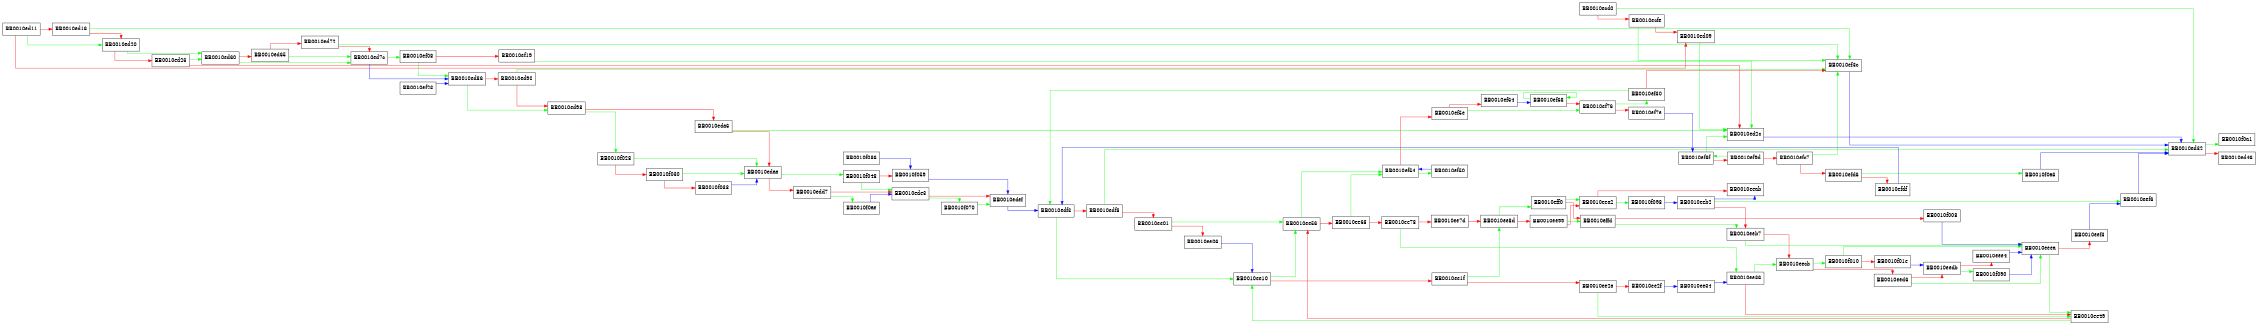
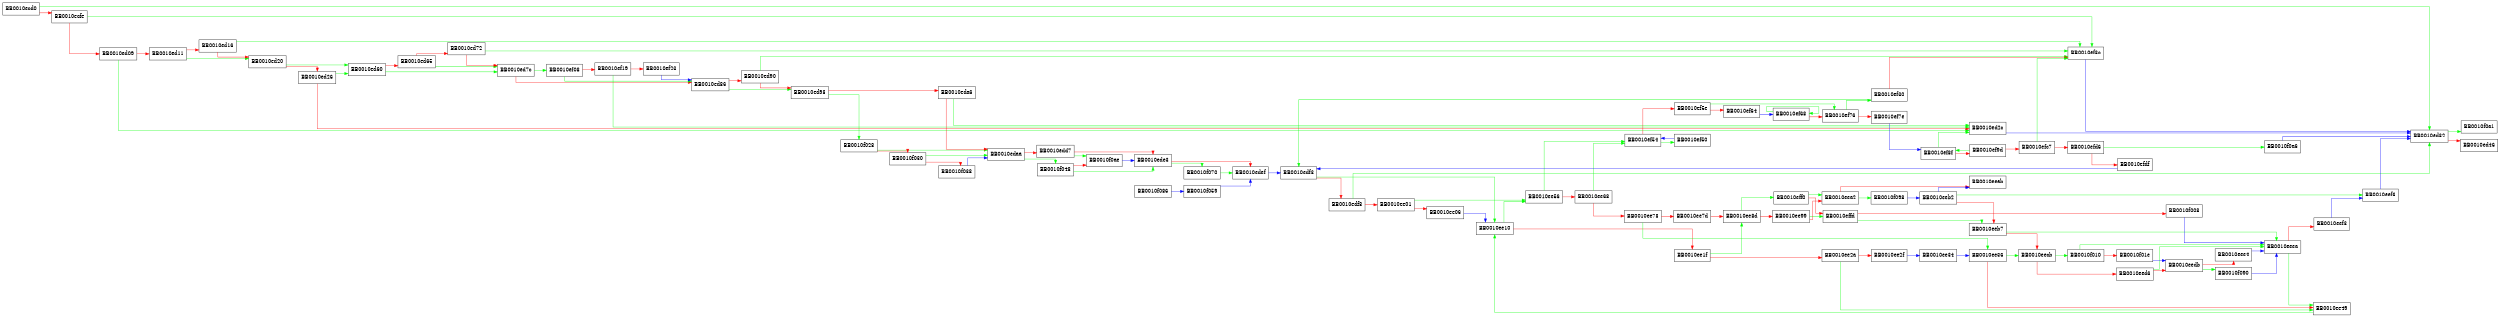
(500, 68) -> (141, 54)
none -> (635, 69)
(400, 79) -> (559, 82)
(884, 176) -> (1078, 165)
(1647, 319) -> none
